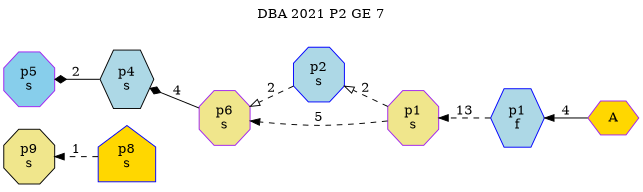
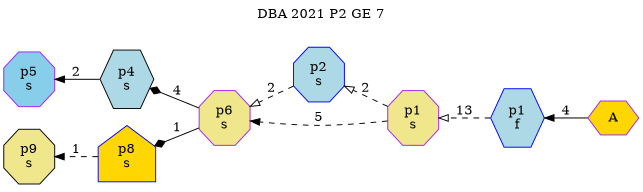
(82, 79) -> (82, 79)
(469, 118) -> (469, 118)
none -> (182, 135)
